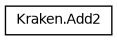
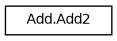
(59, 20) -> (59, 20)
